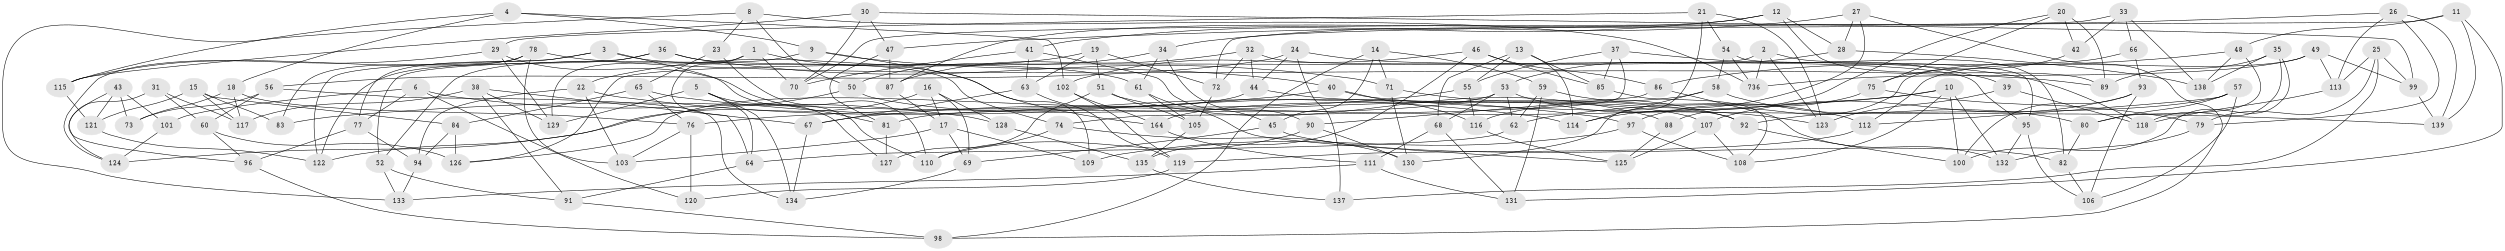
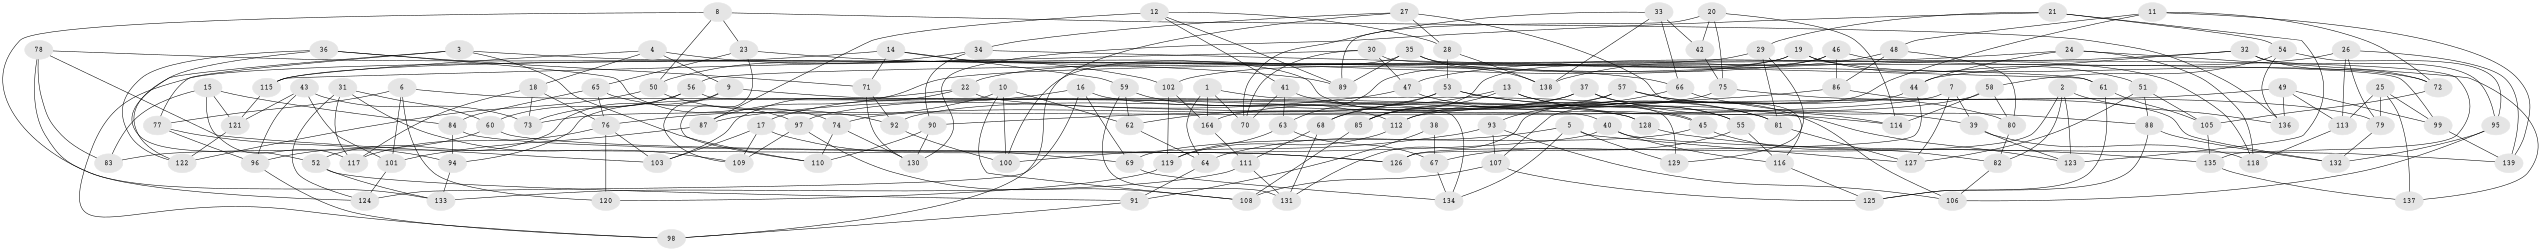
none -> (1213, 64)
(1754, 88) -> (2285, 125)
none -> (1952, 88)
(358, 103) -> (478, 141)
(917, 107) -> (583, 139)
(520, 109) -> none
(1976, 125) -> (2241, 149)
none -> (439, 136)
